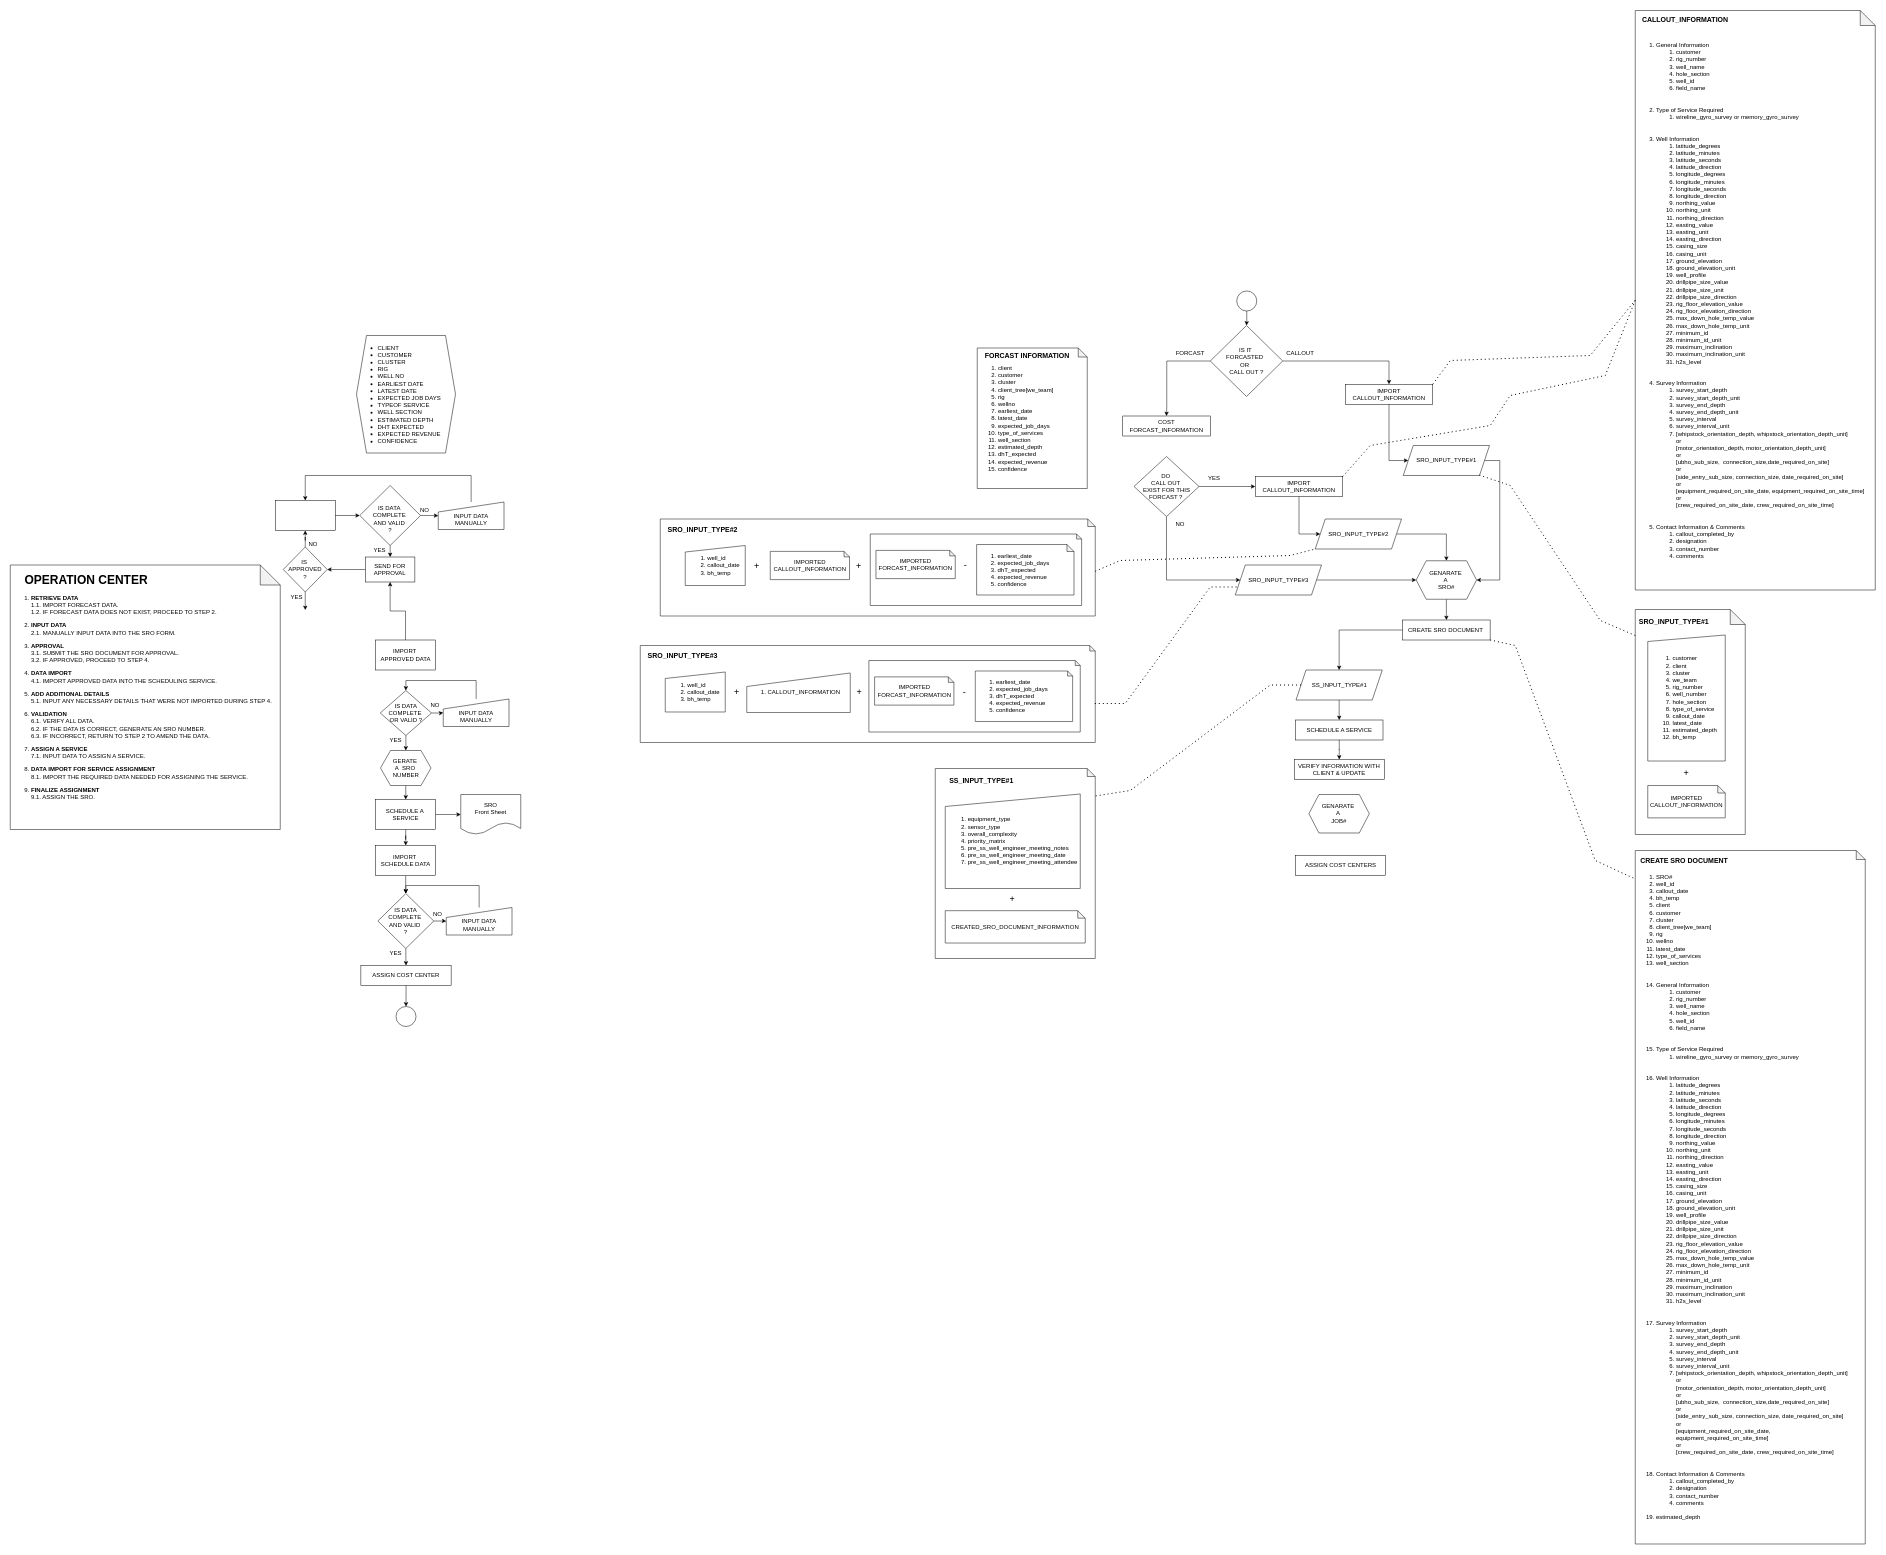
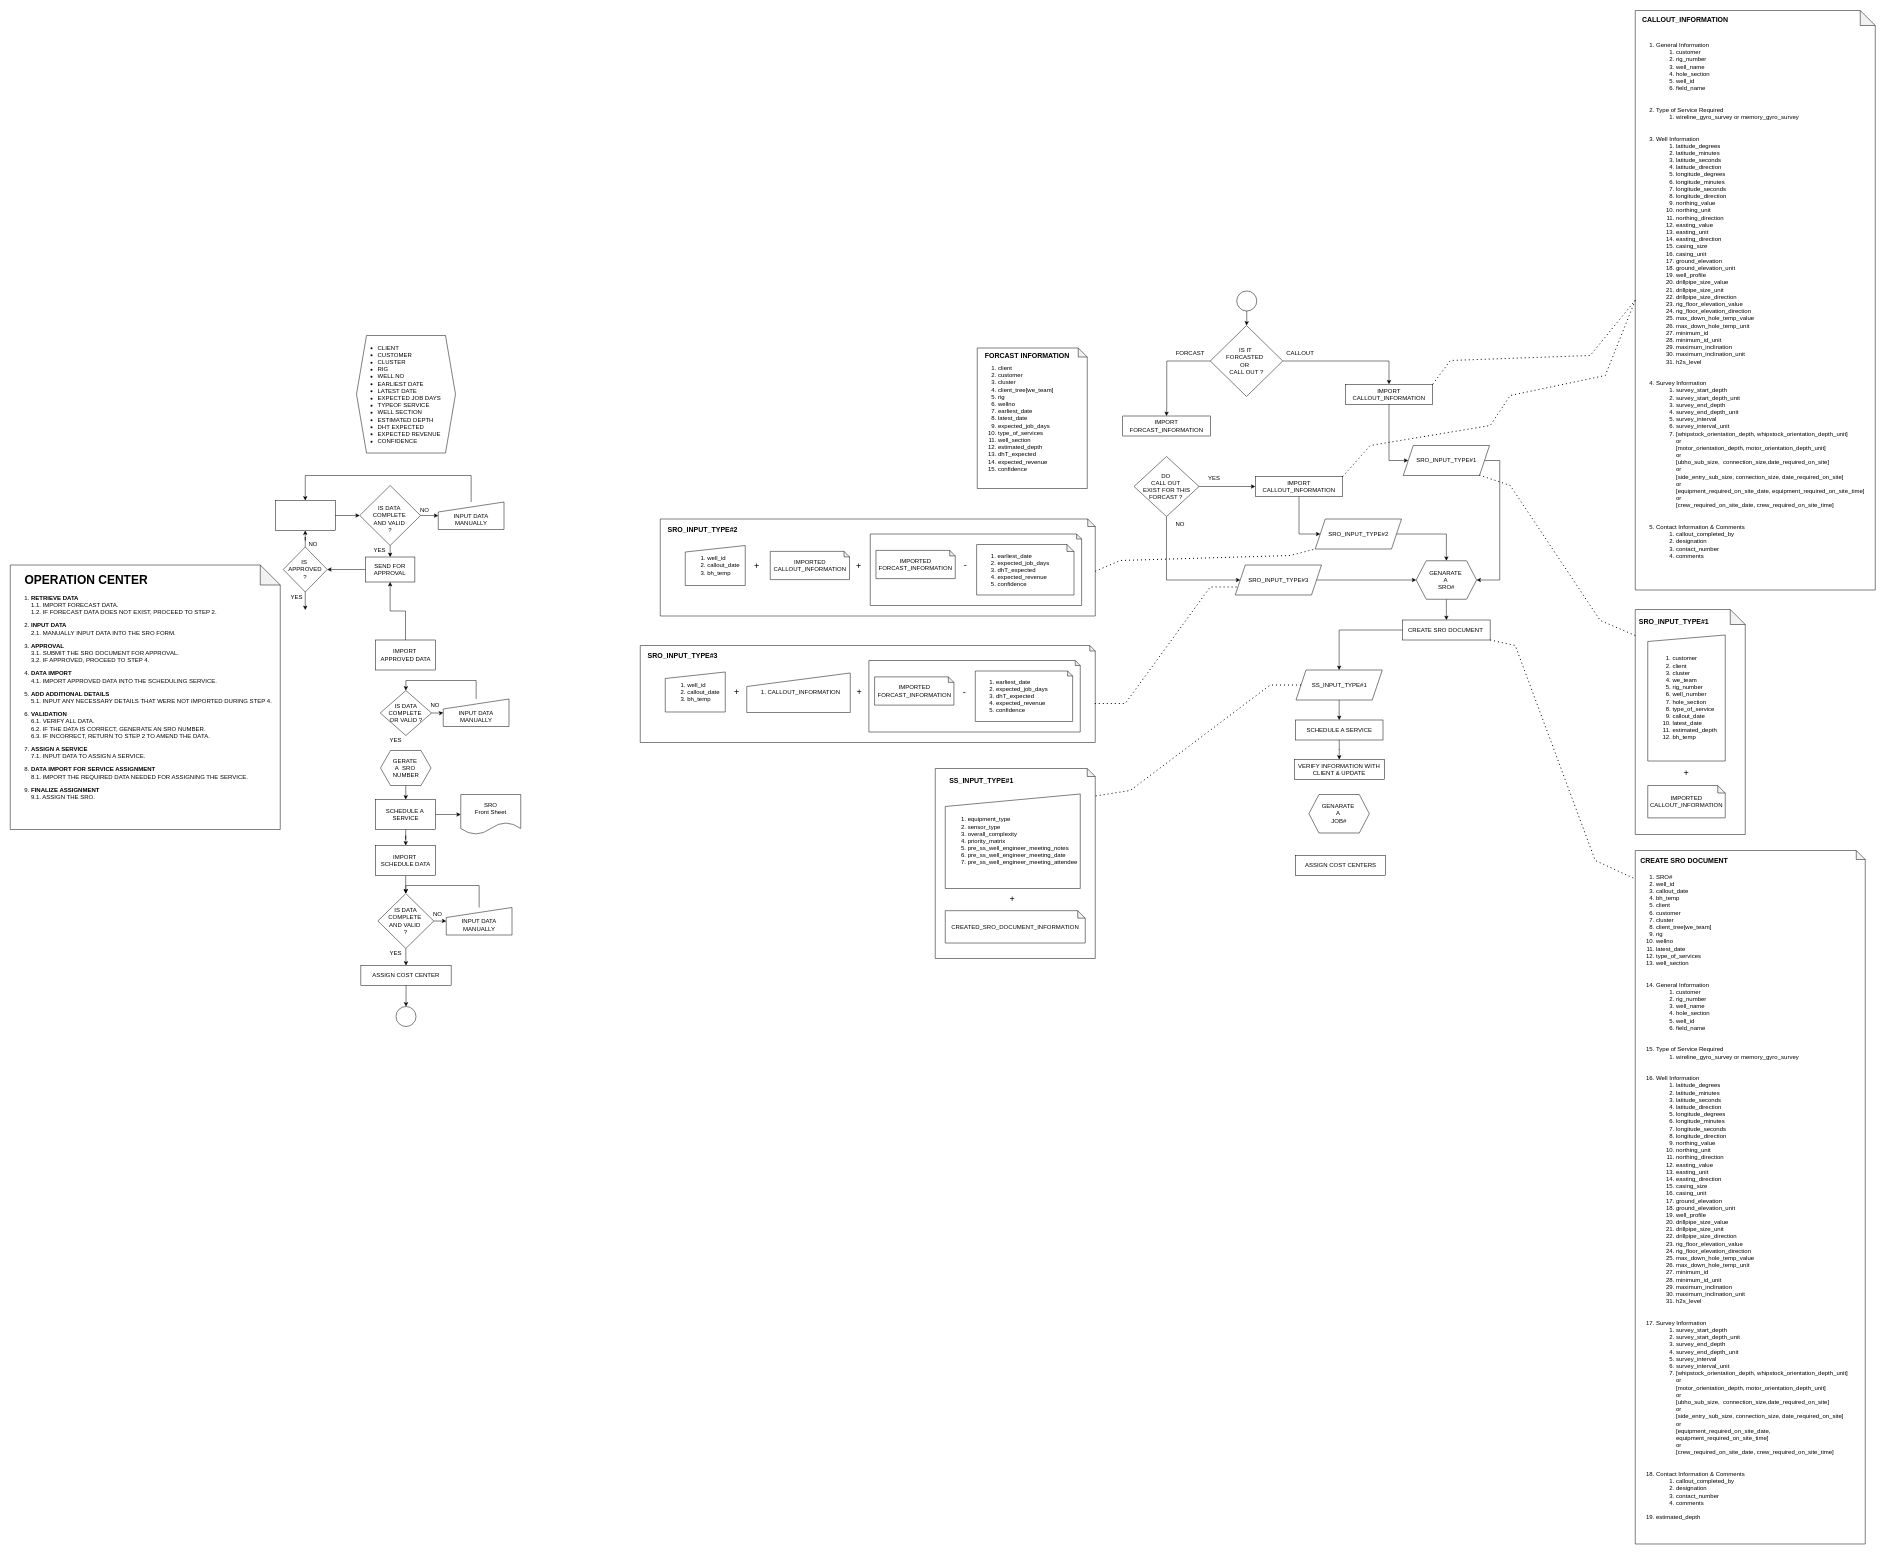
(1167, 426) -> (1167, 426)
(406, 745) -> none
